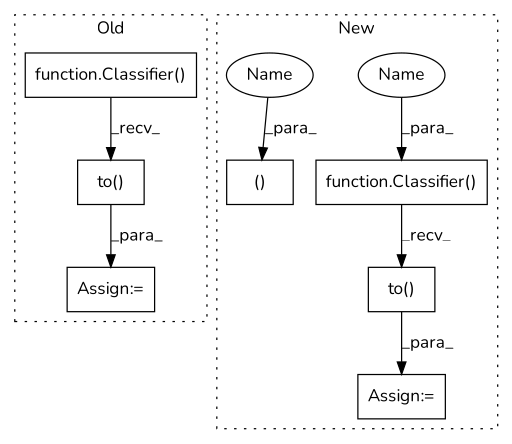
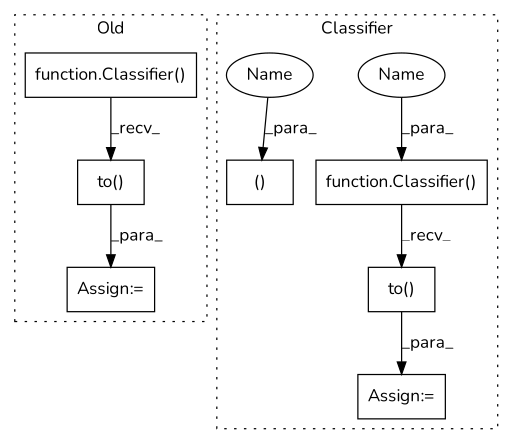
(357, 29) -> (357, 29)
